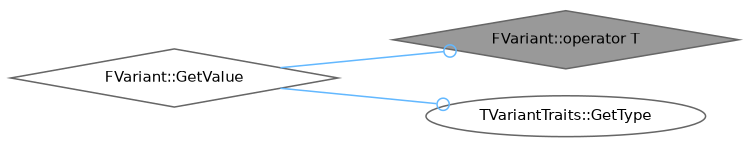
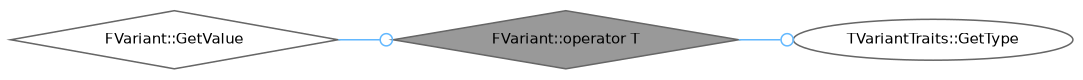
(358, 96) -> (760, 40)
